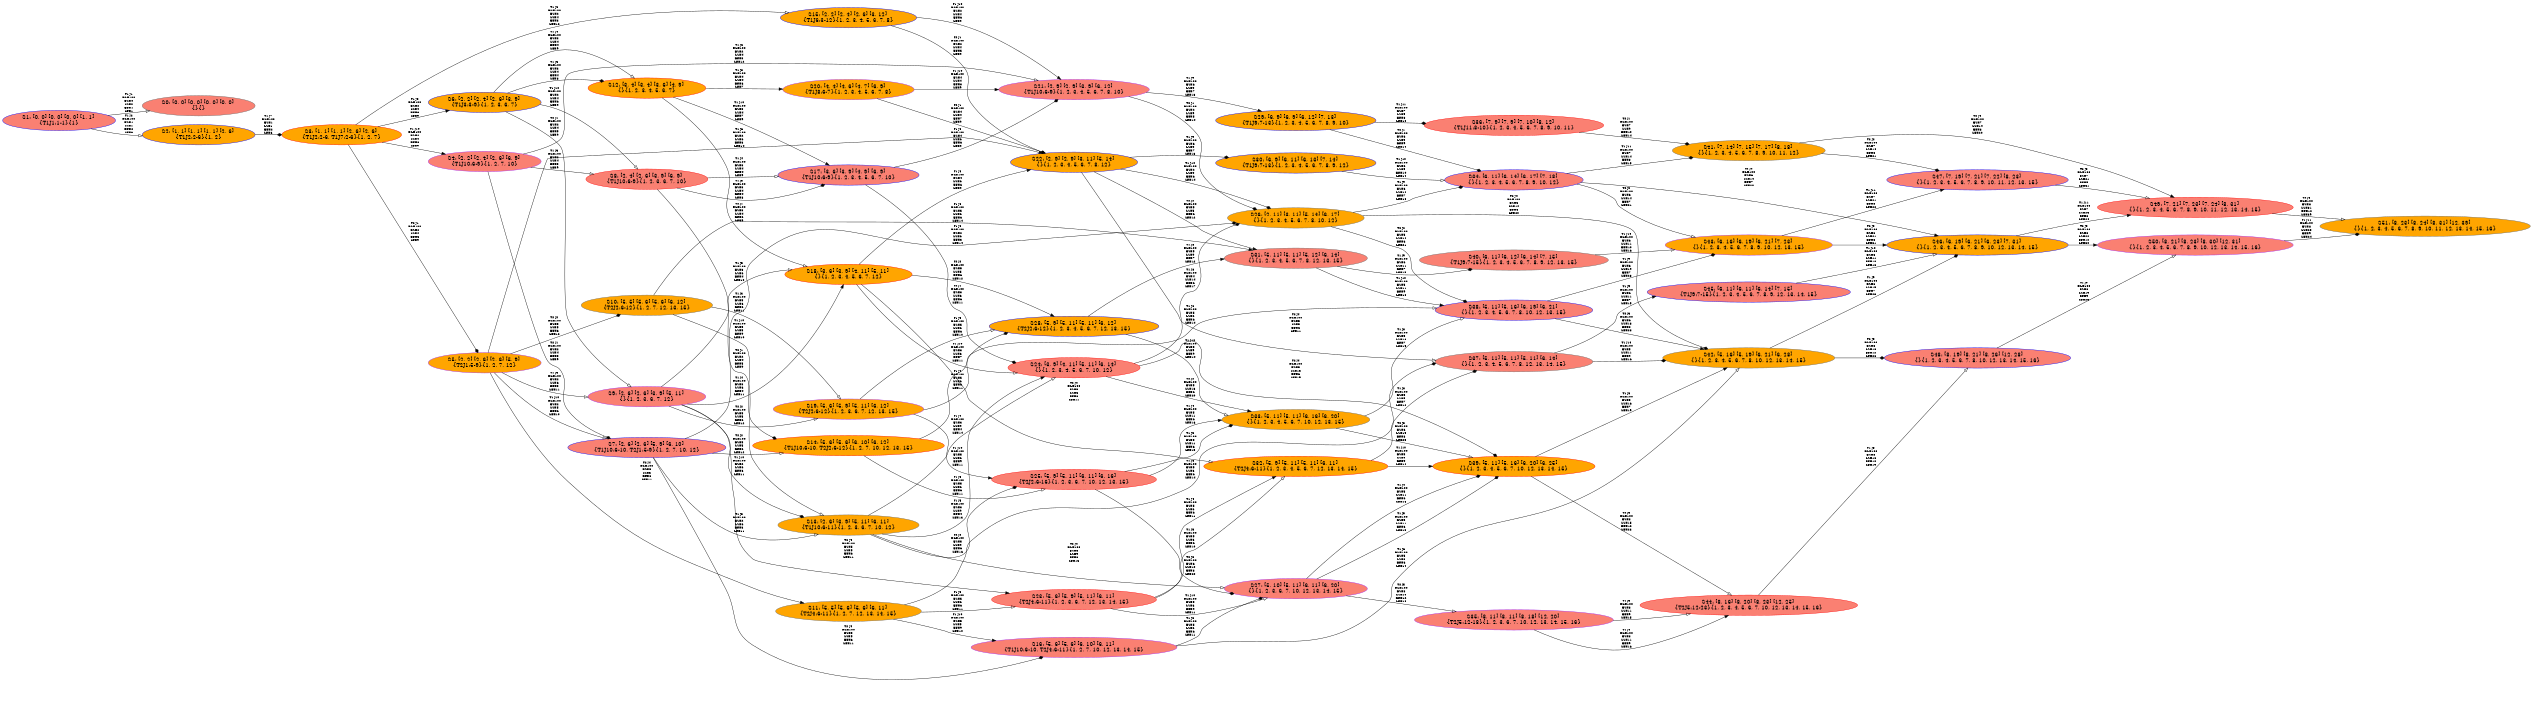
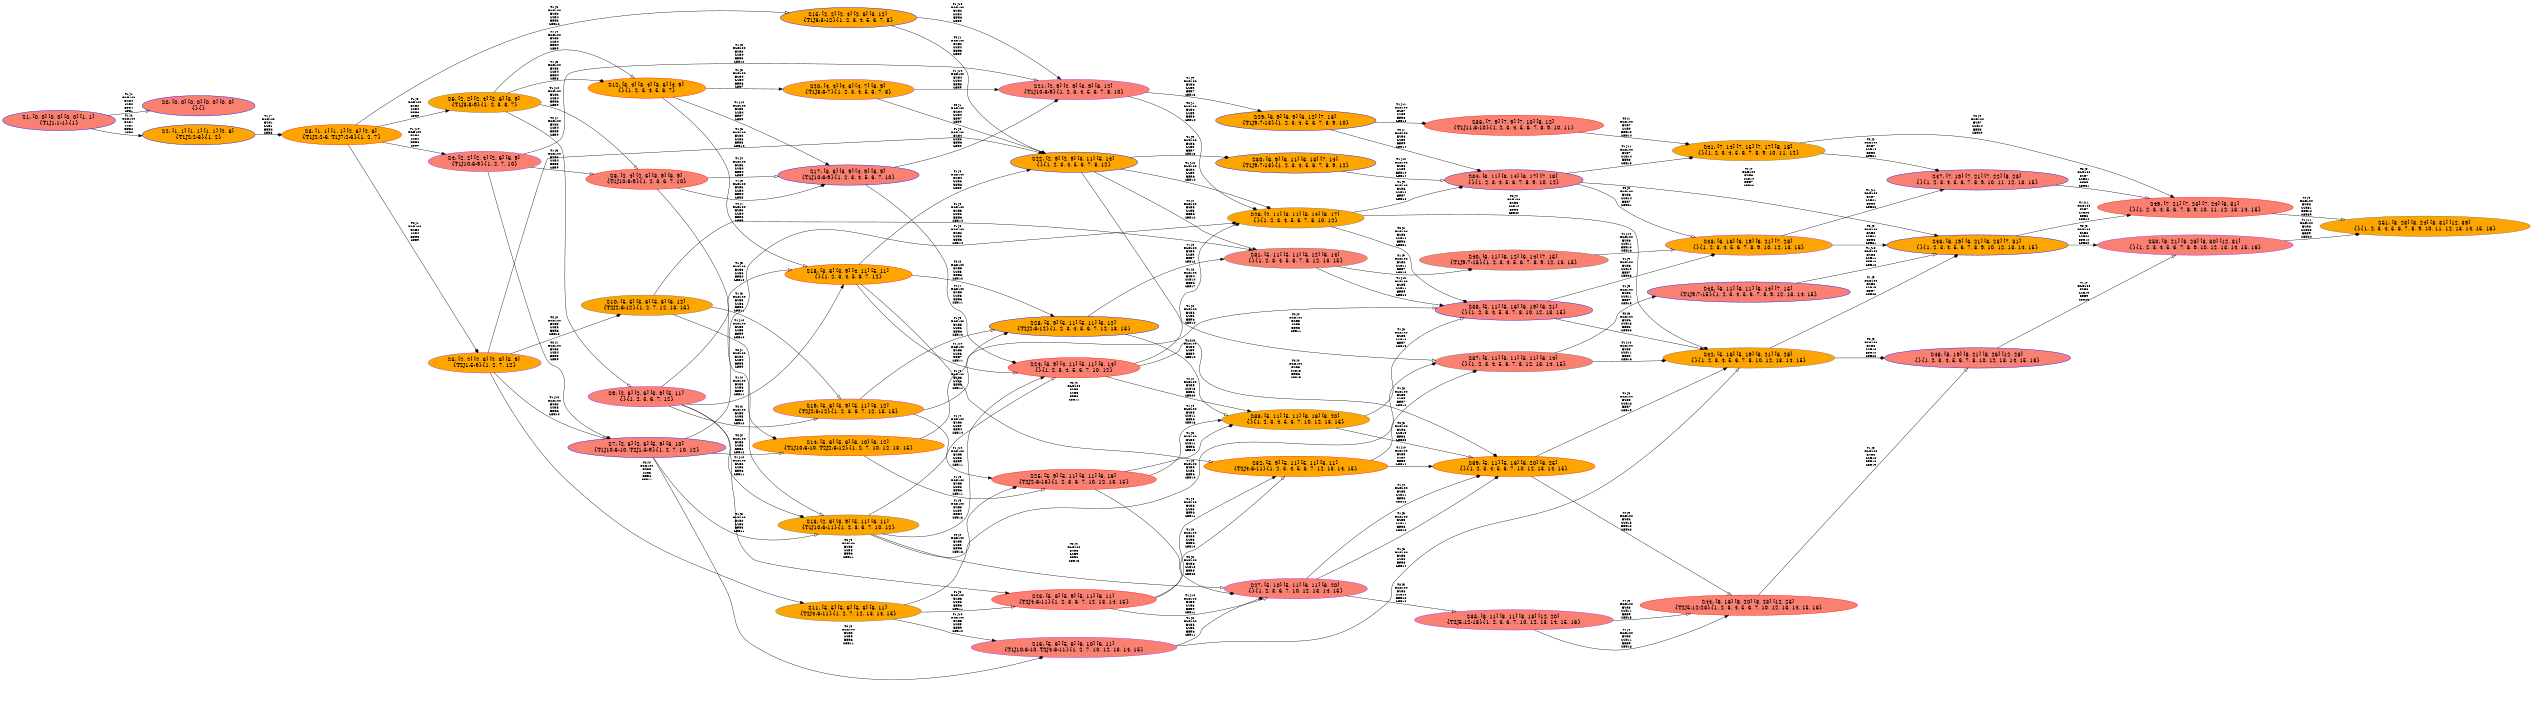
(485, 102) -> (485, 102)
(199, 106) -> (199, 106)
(115, 133) -> (115, 133)
(542, 390) -> none
